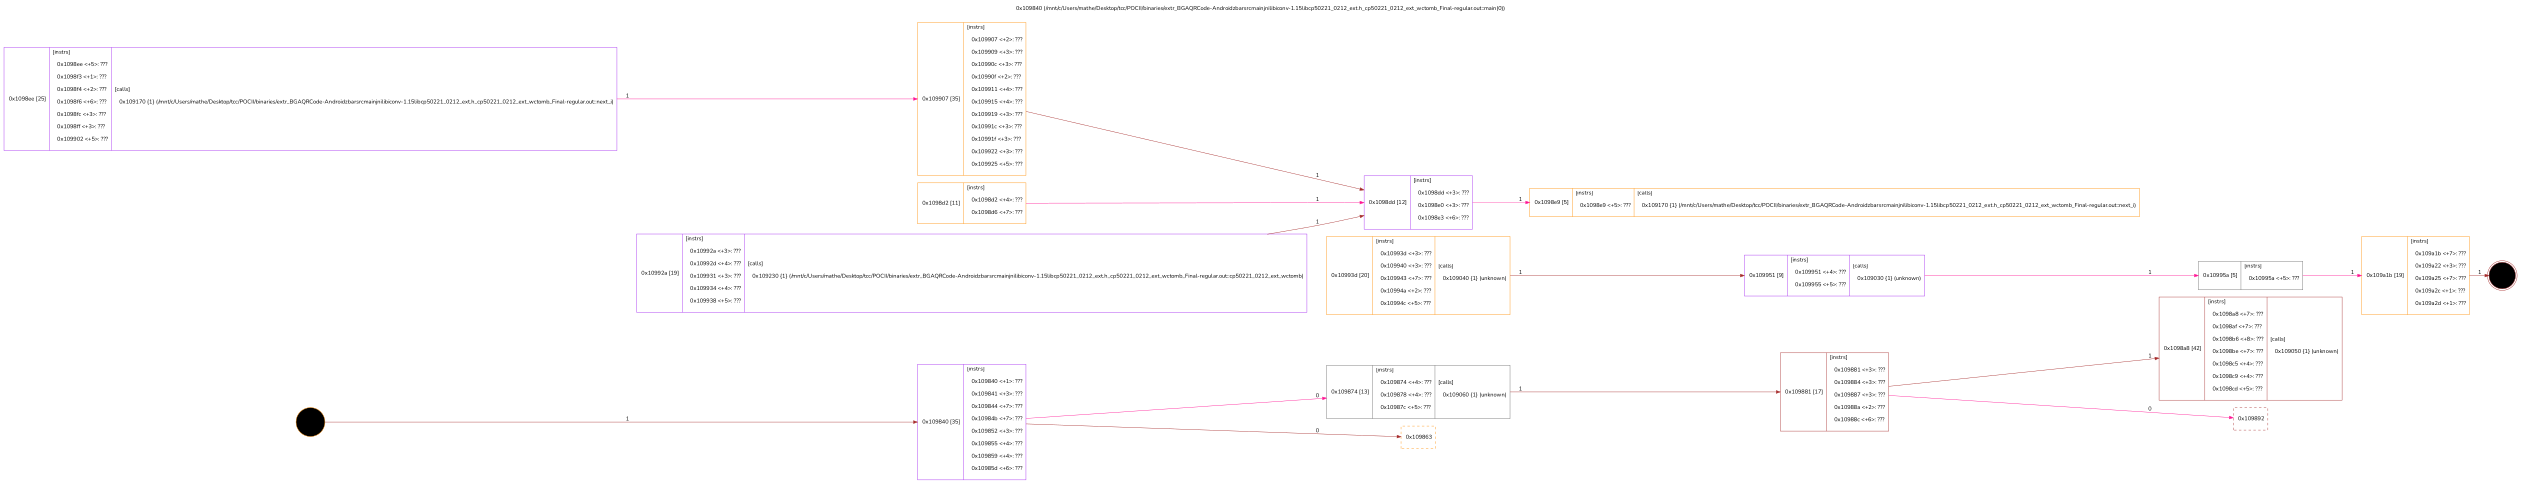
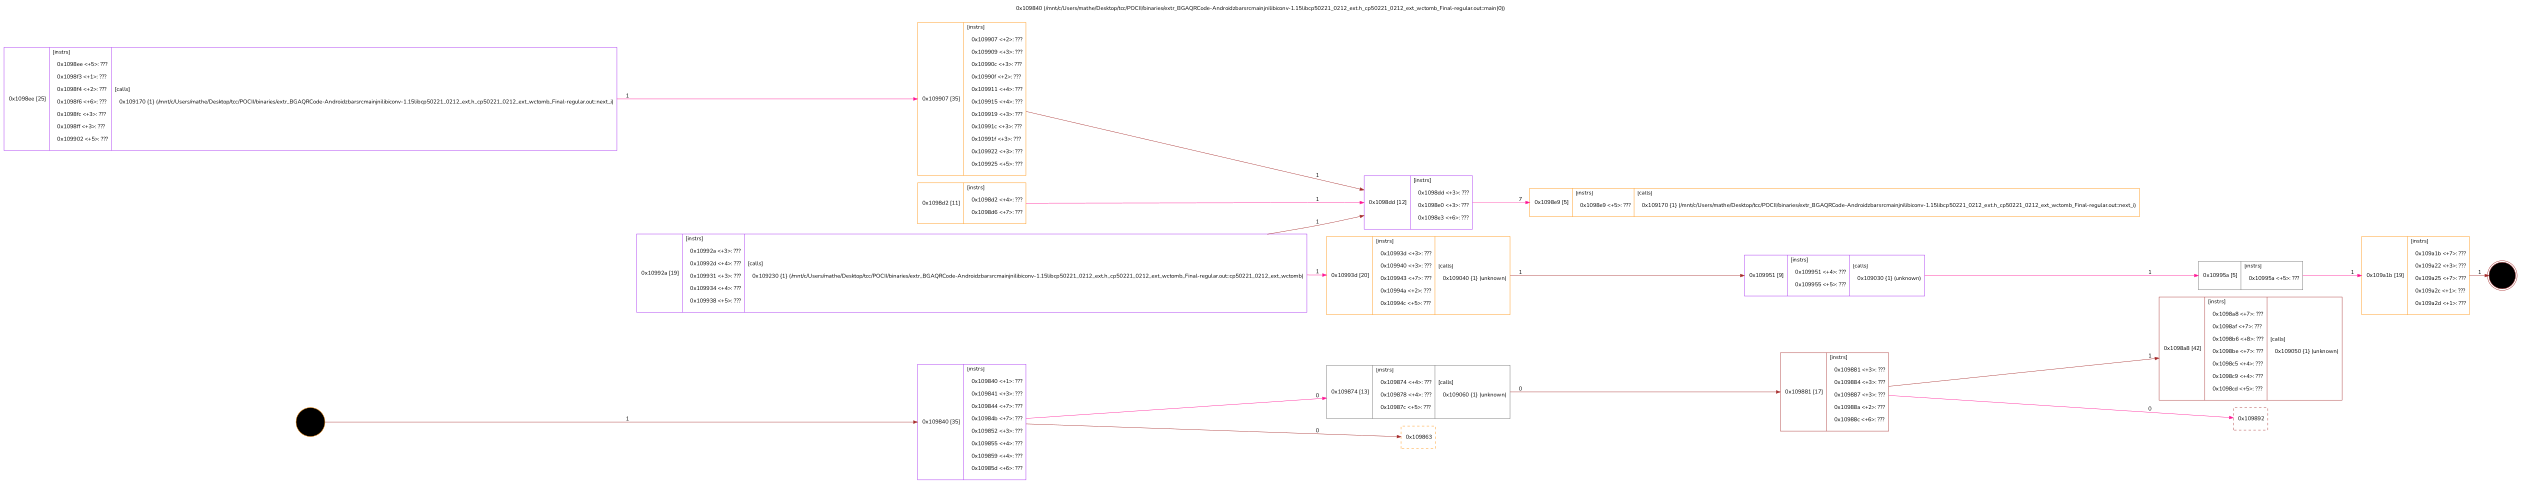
(1520, 199) -> (1520, 199)
none -> (1315, 275)
(1520, 389) -> (1520, 389)
